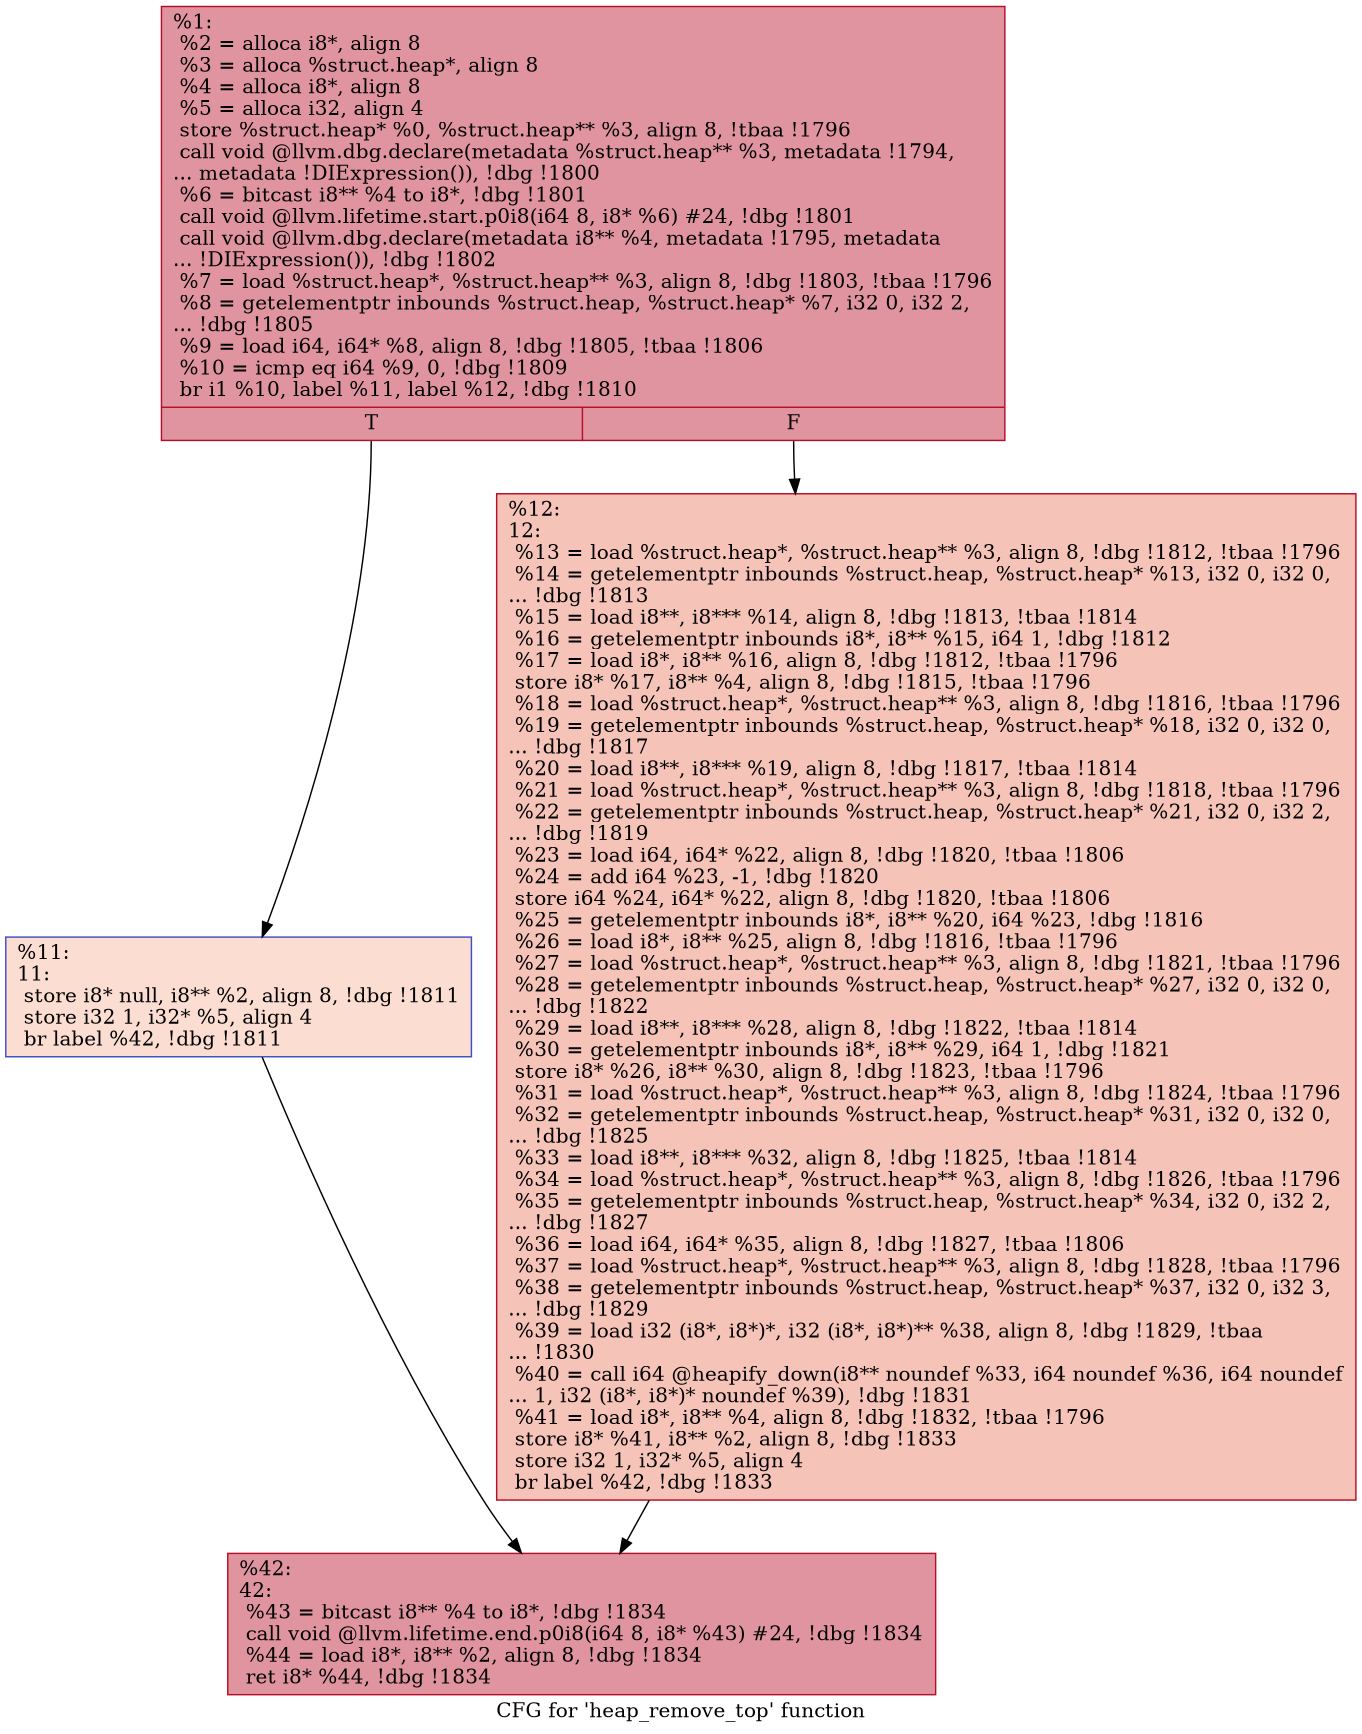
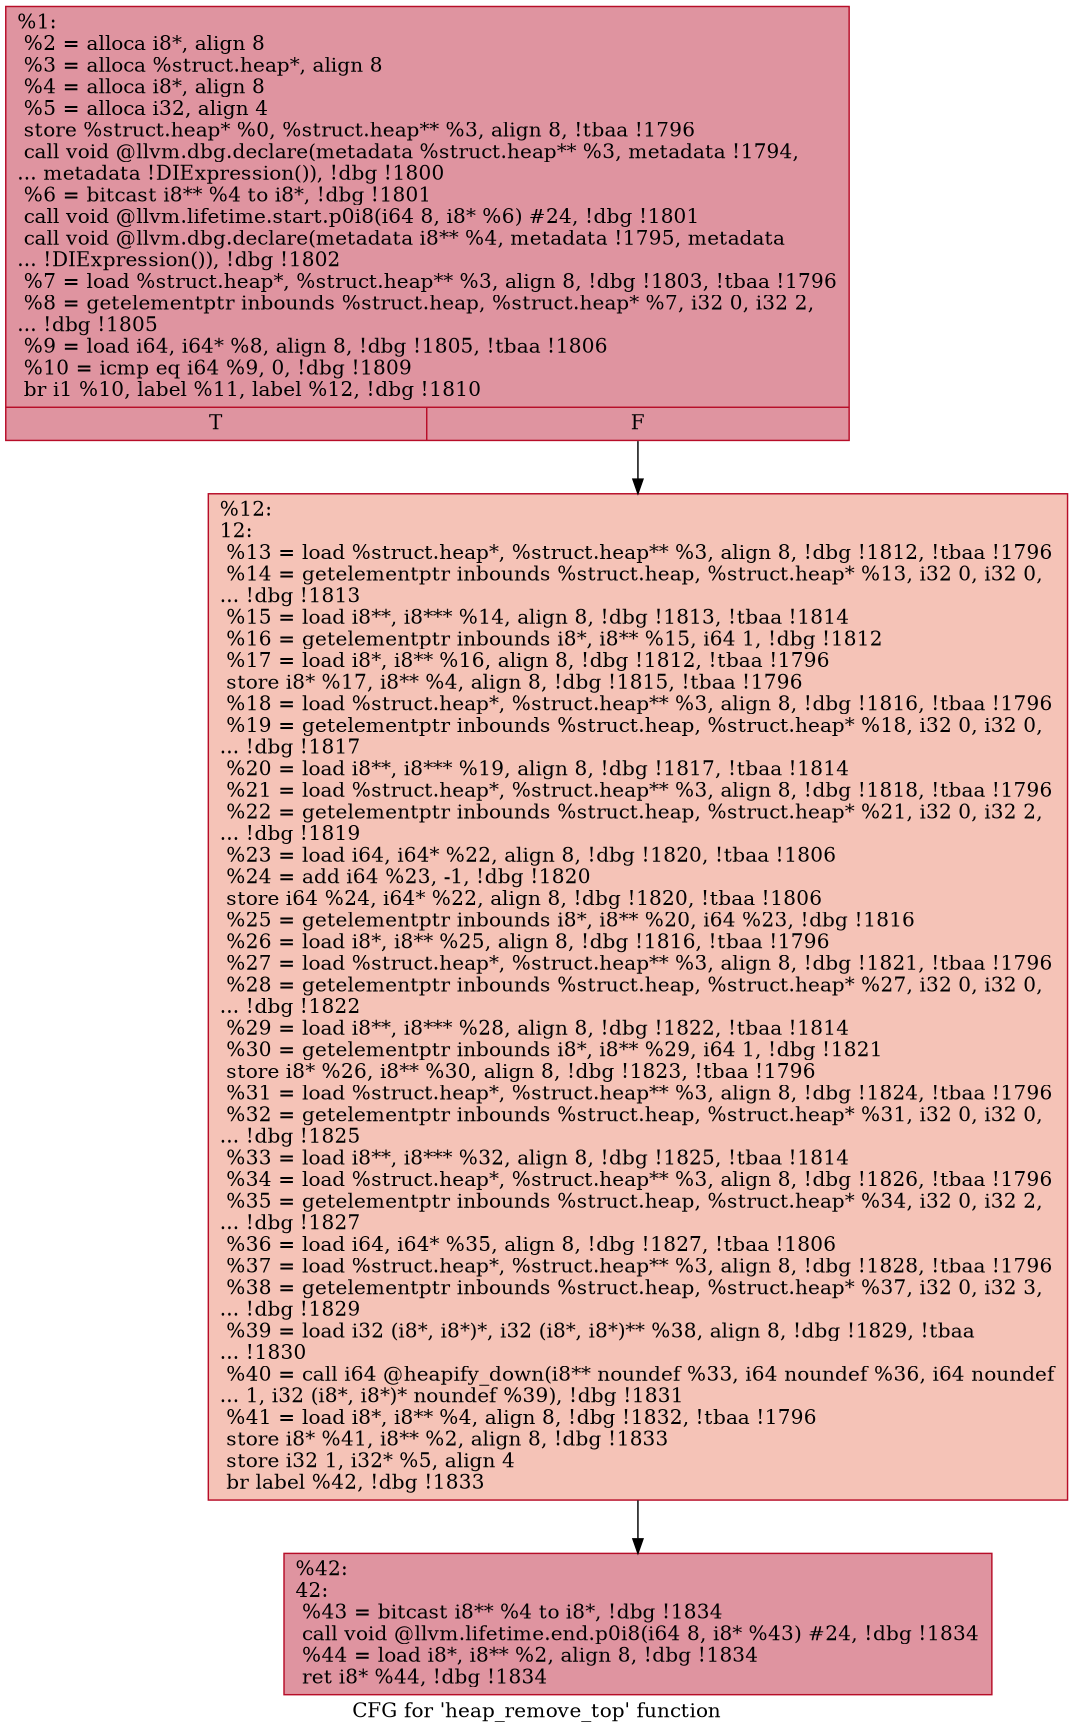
(239, 997) -> none
